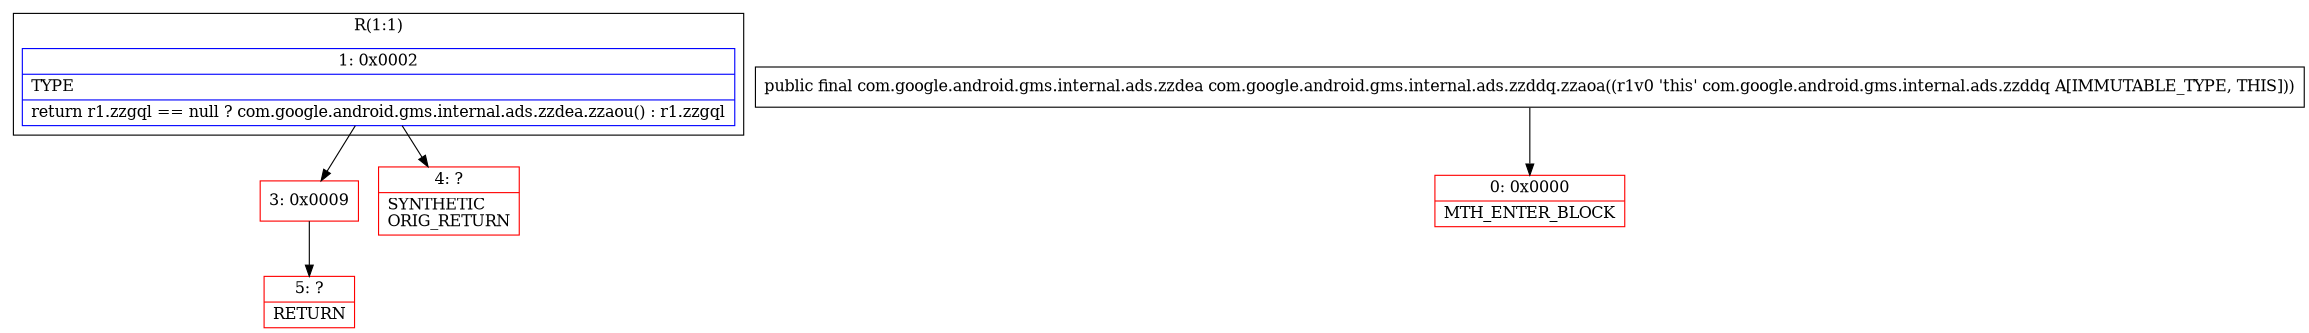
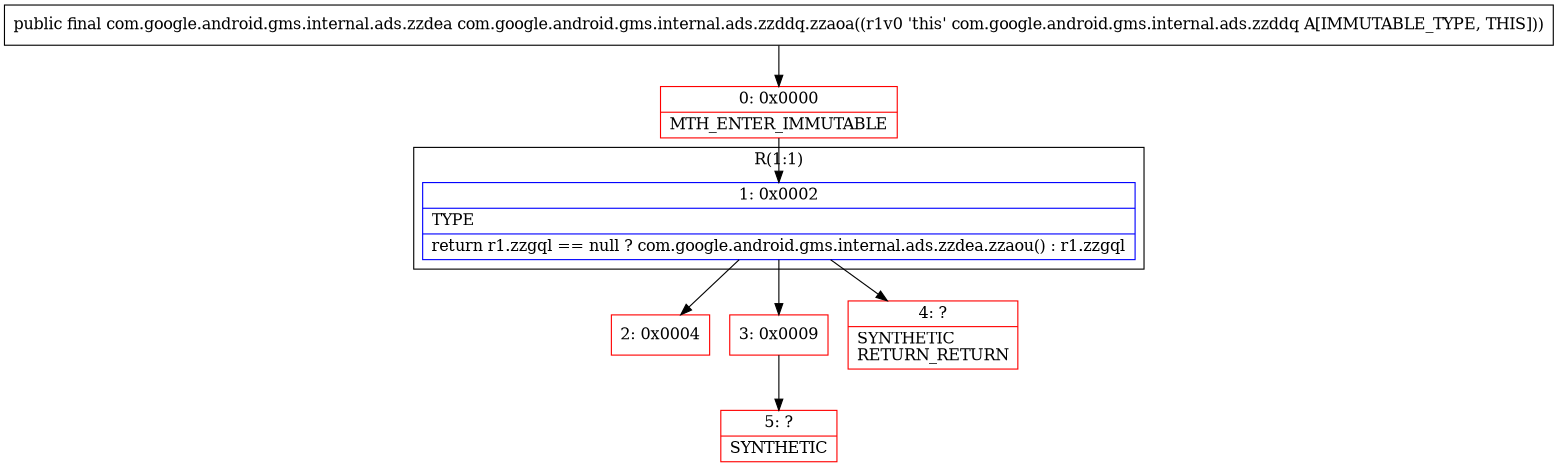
none -> (779, 155)
(1530, 213) -> (779, 125)
(449, 222) -> (933, 356)
(309, 314) -> (779, 448)
none -> (661, 335)
